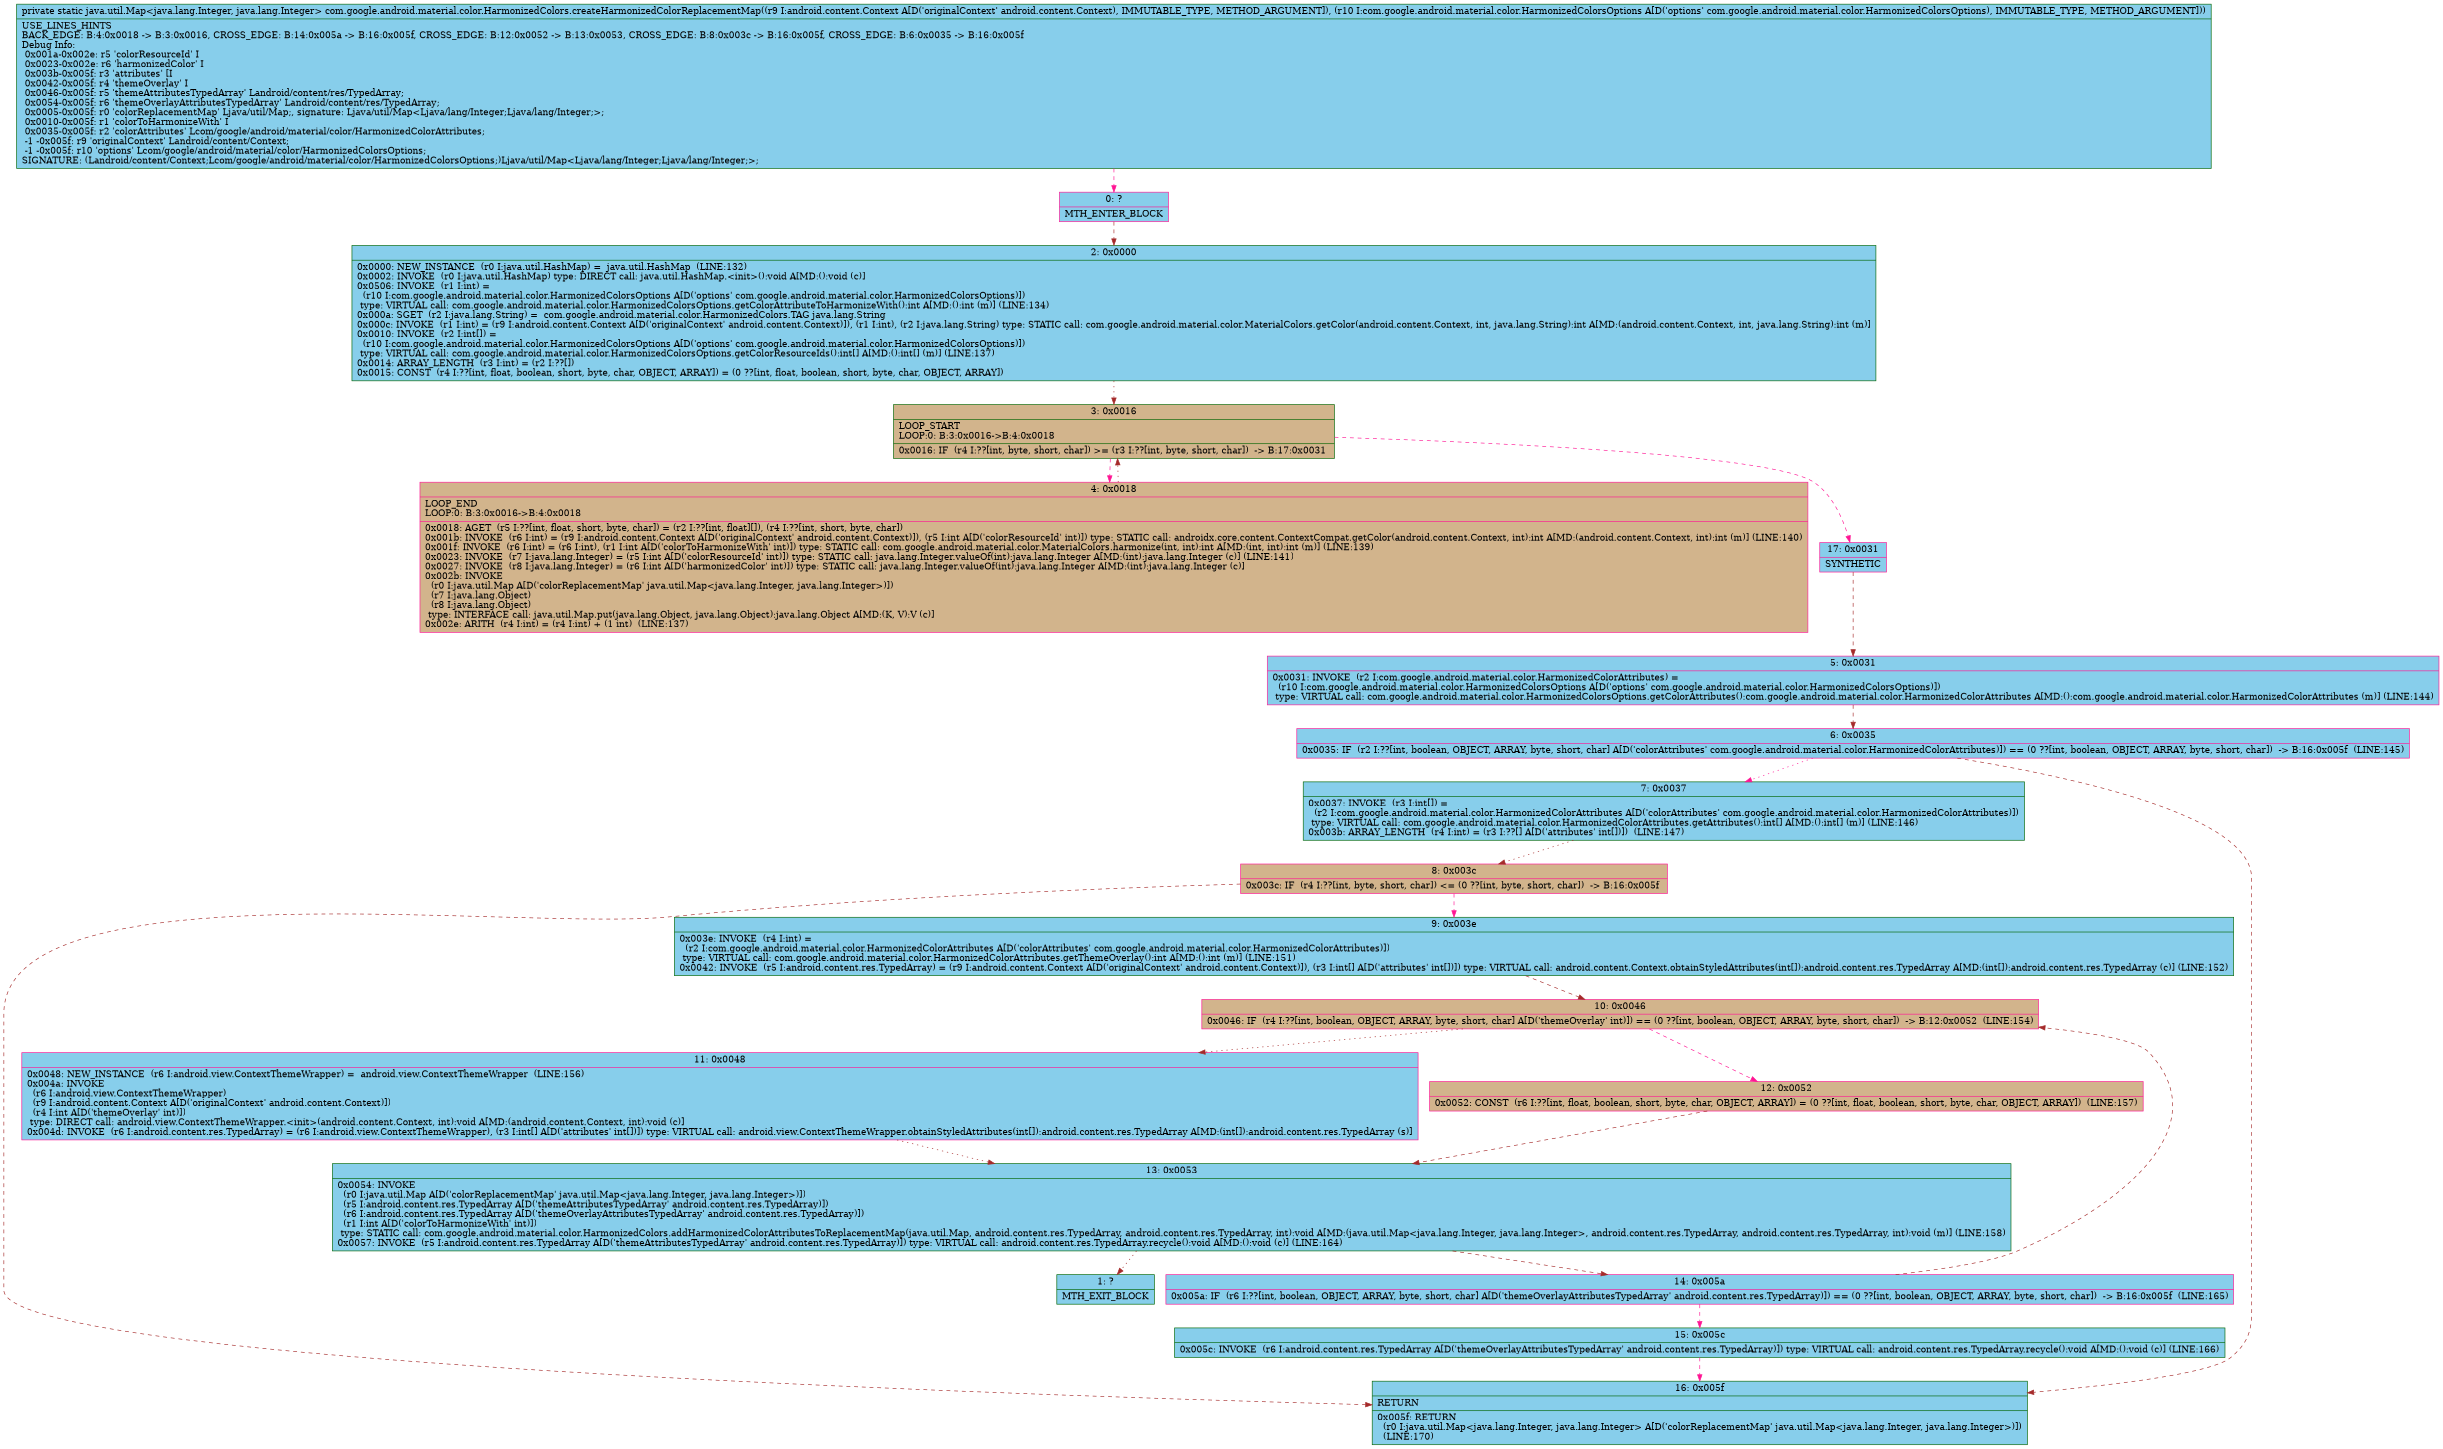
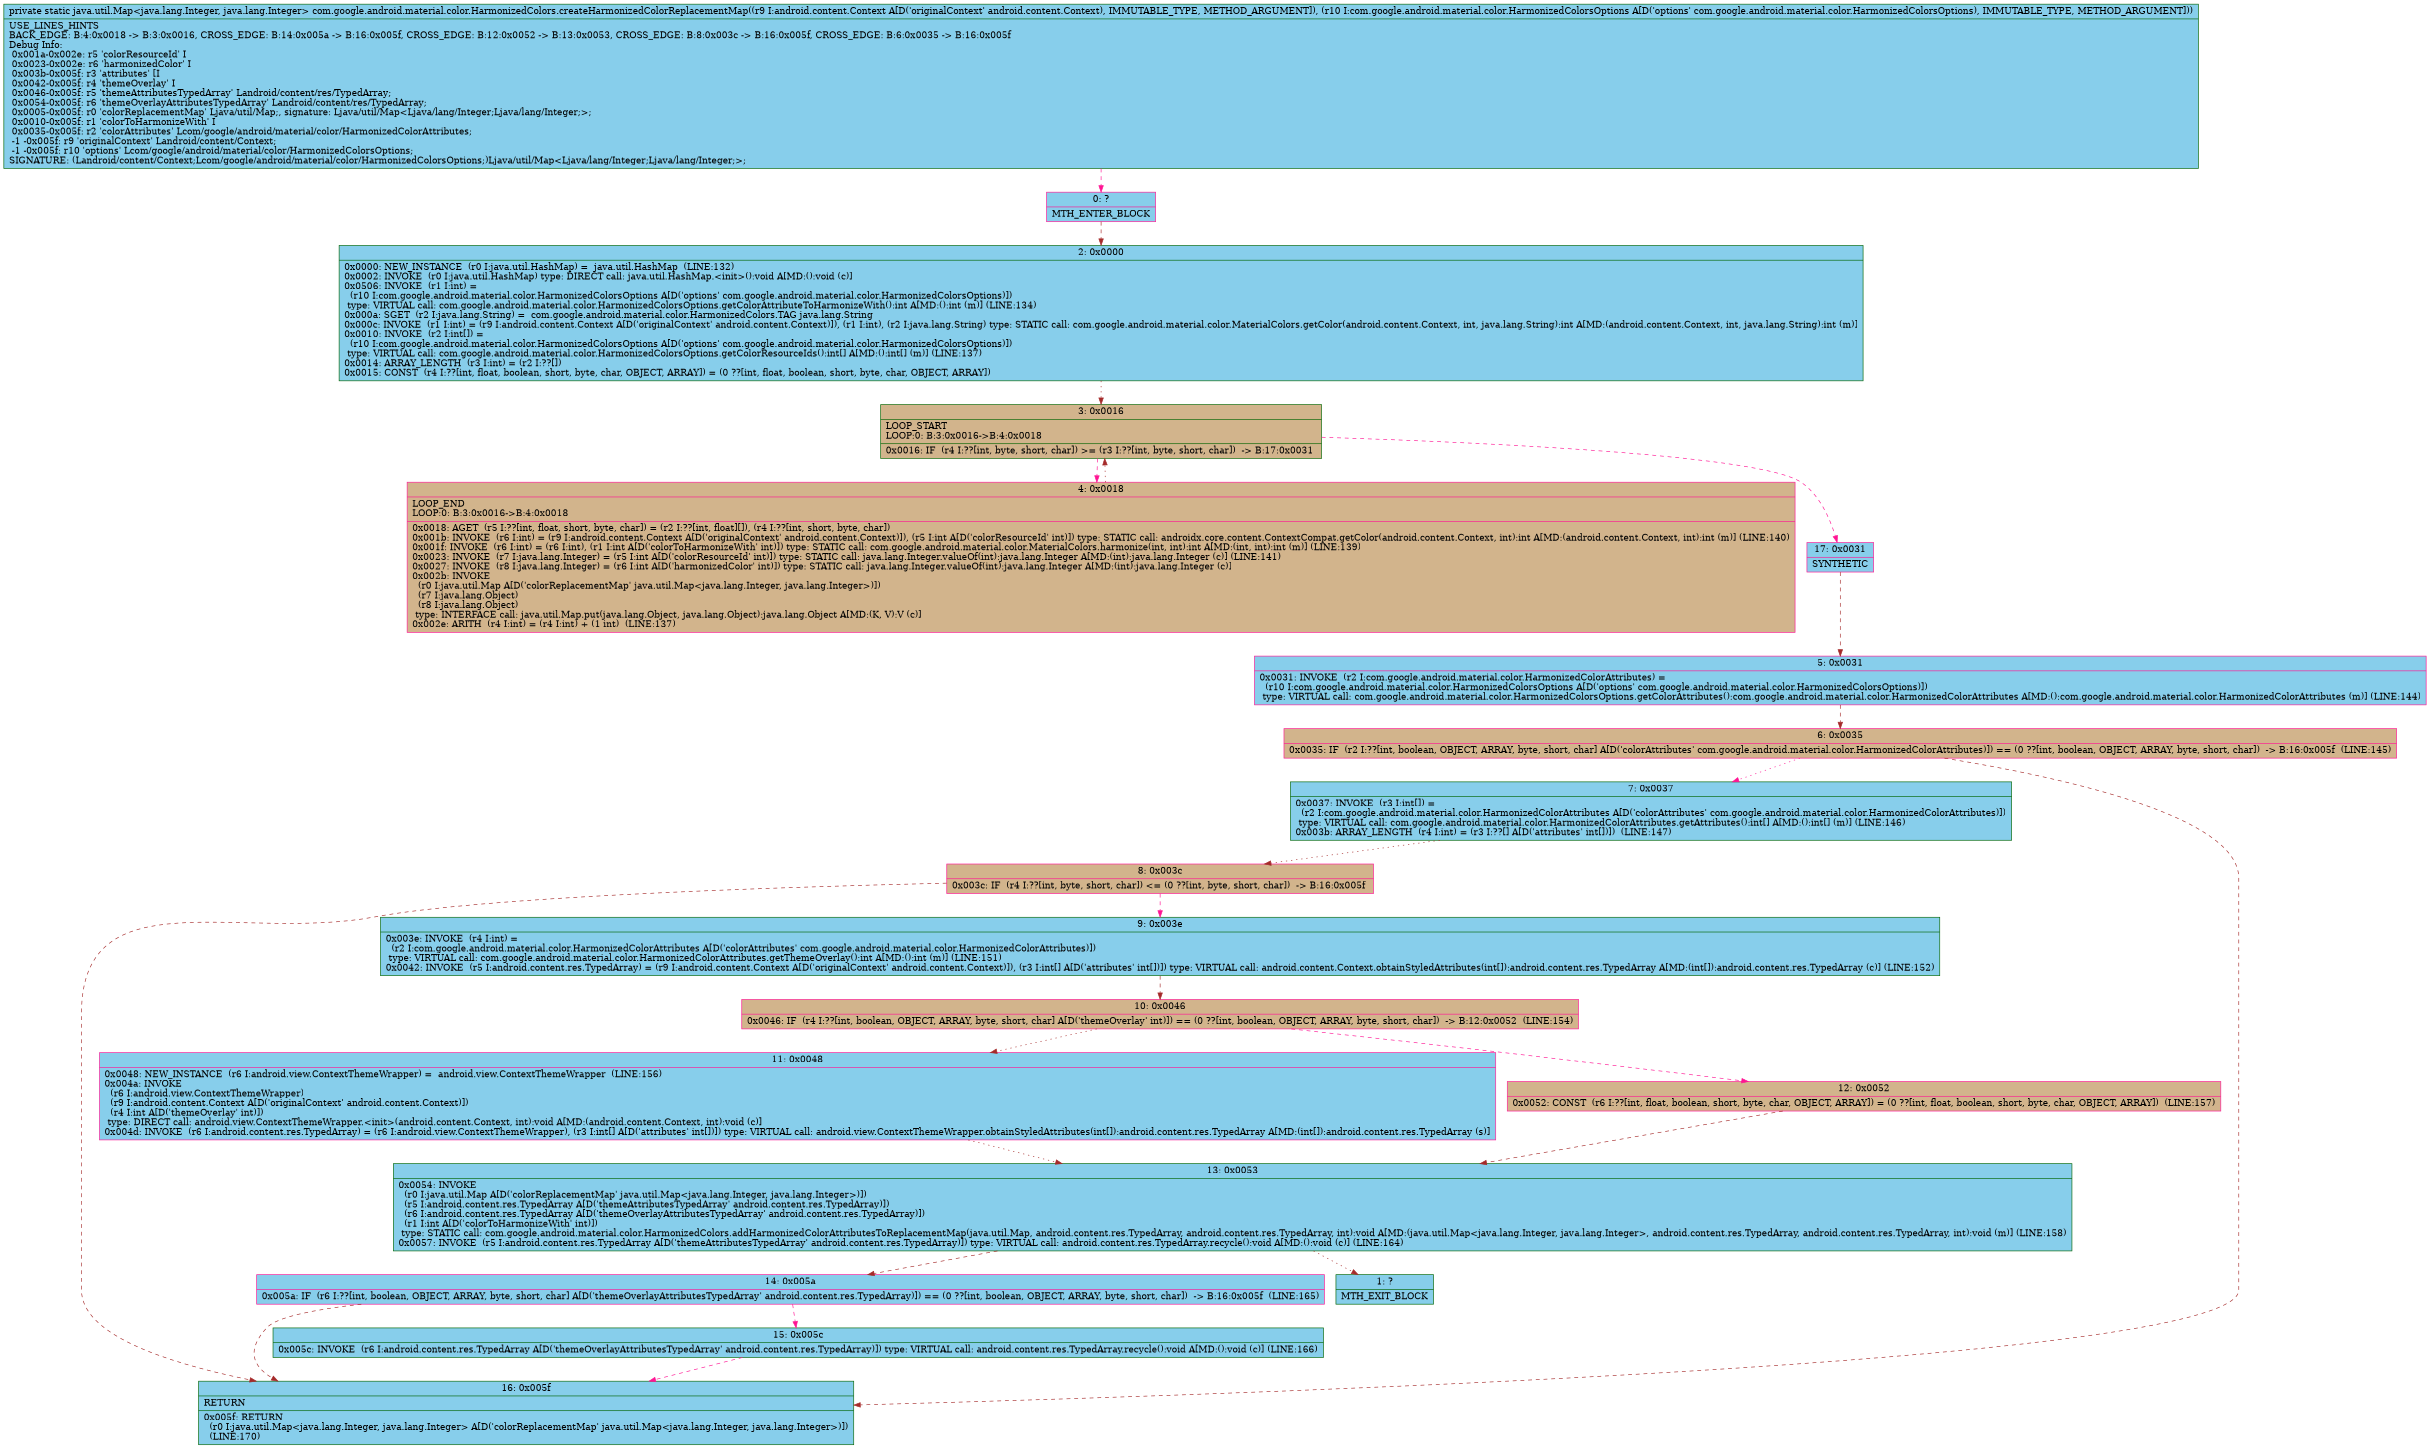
(1853, 743) -> (1840, 743)
(2129, 1182) -> (283, 1319)
